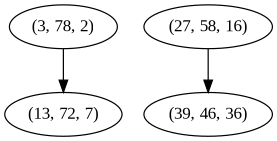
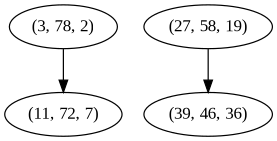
(208, 27) -> (208, 27)
(63, 114) -> (63, 114)
